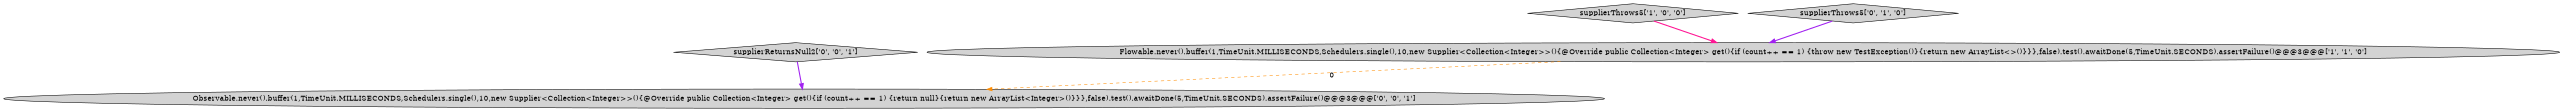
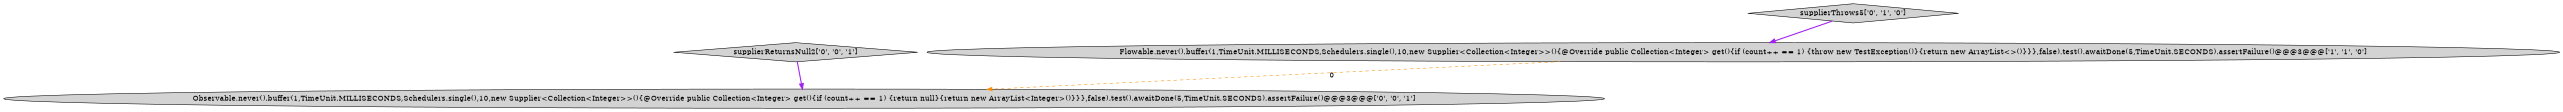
(1633, 13) -> none
